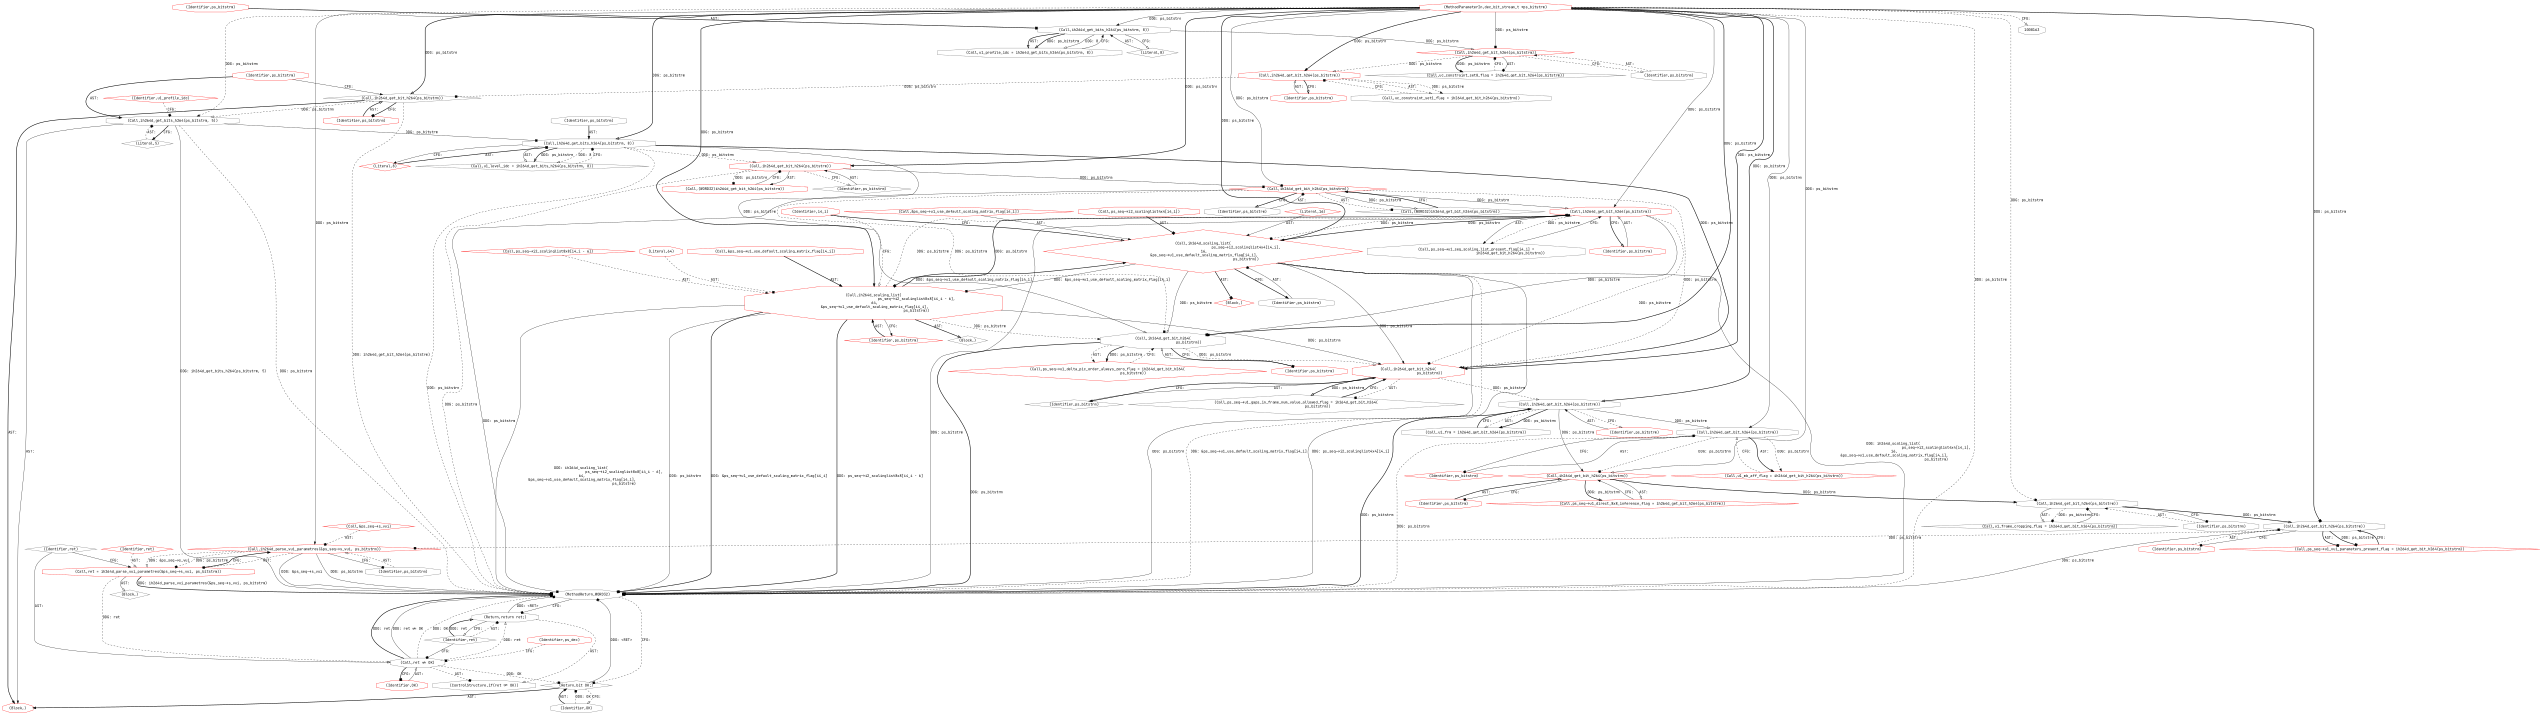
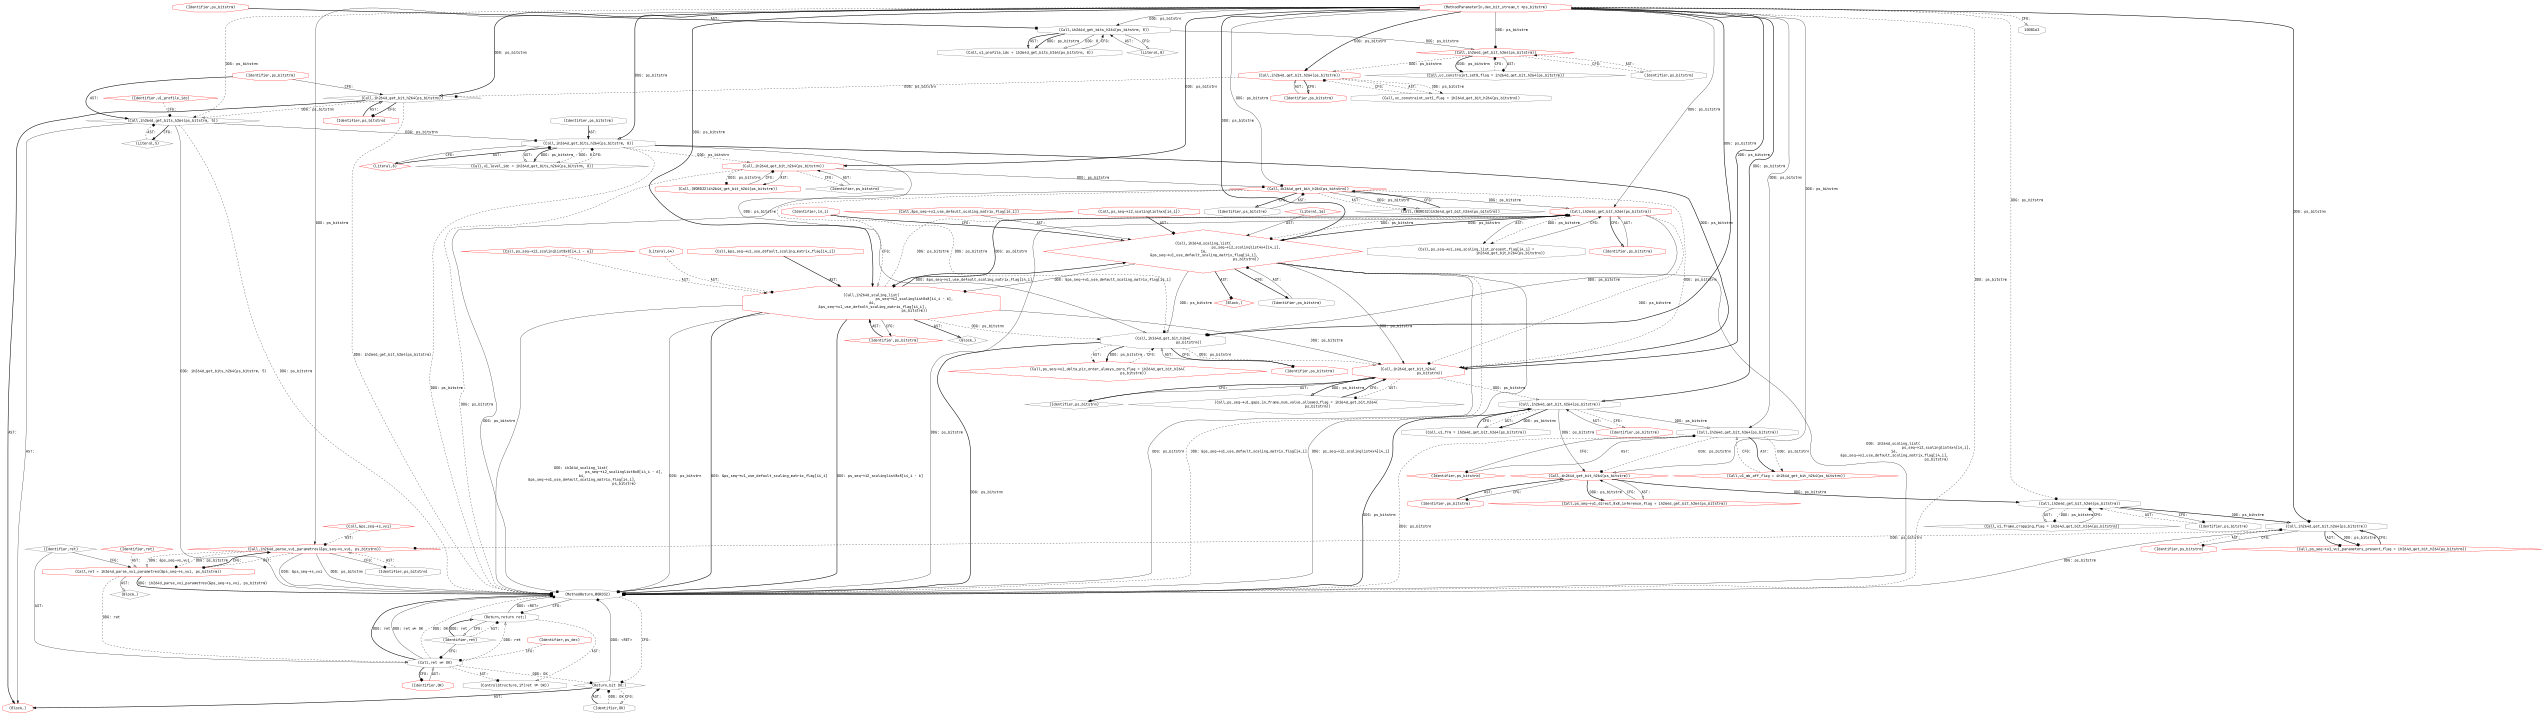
(173, 121) -> (173, 121)
